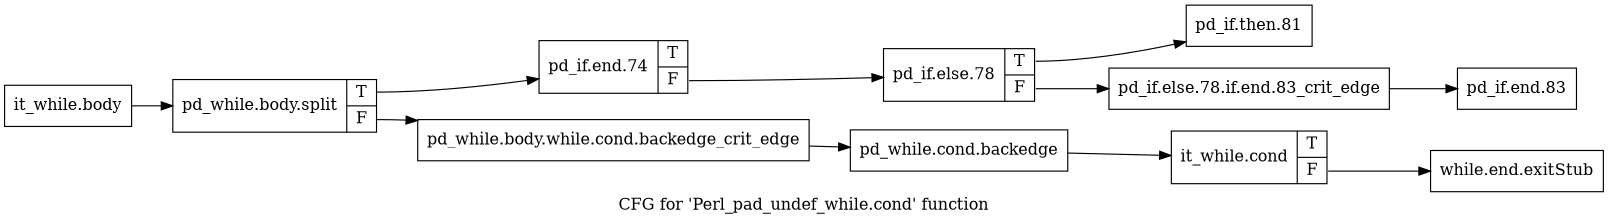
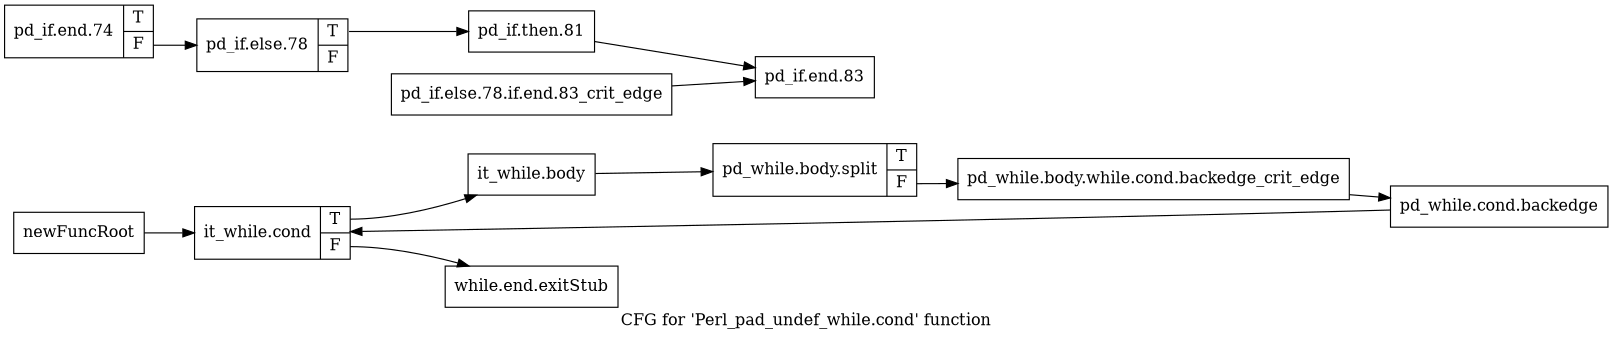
none -> (669, 54)
(452, 89) -> none
(1066, 89) -> none
none -> (408, 213)
none -> (79, 233)
